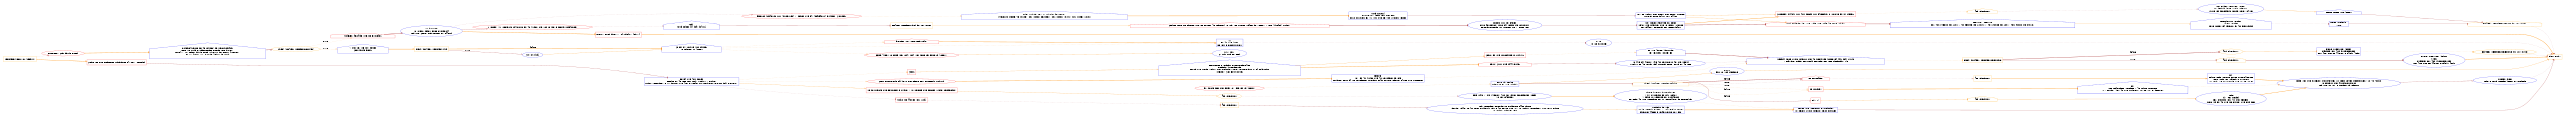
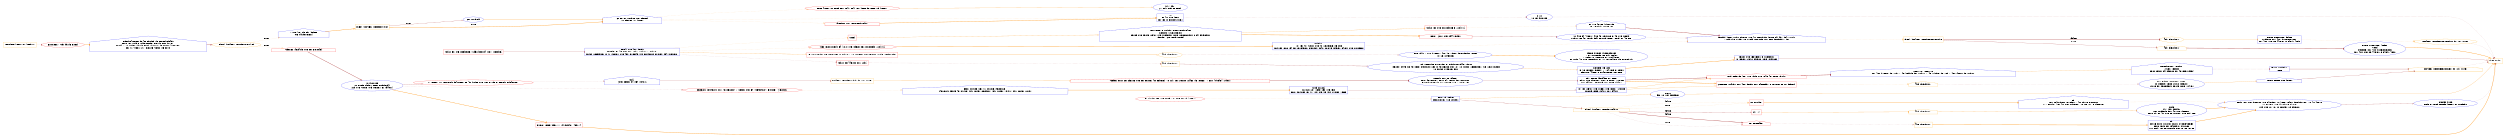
(533, 48) -> (473, 25)
(61, 60) -> none
